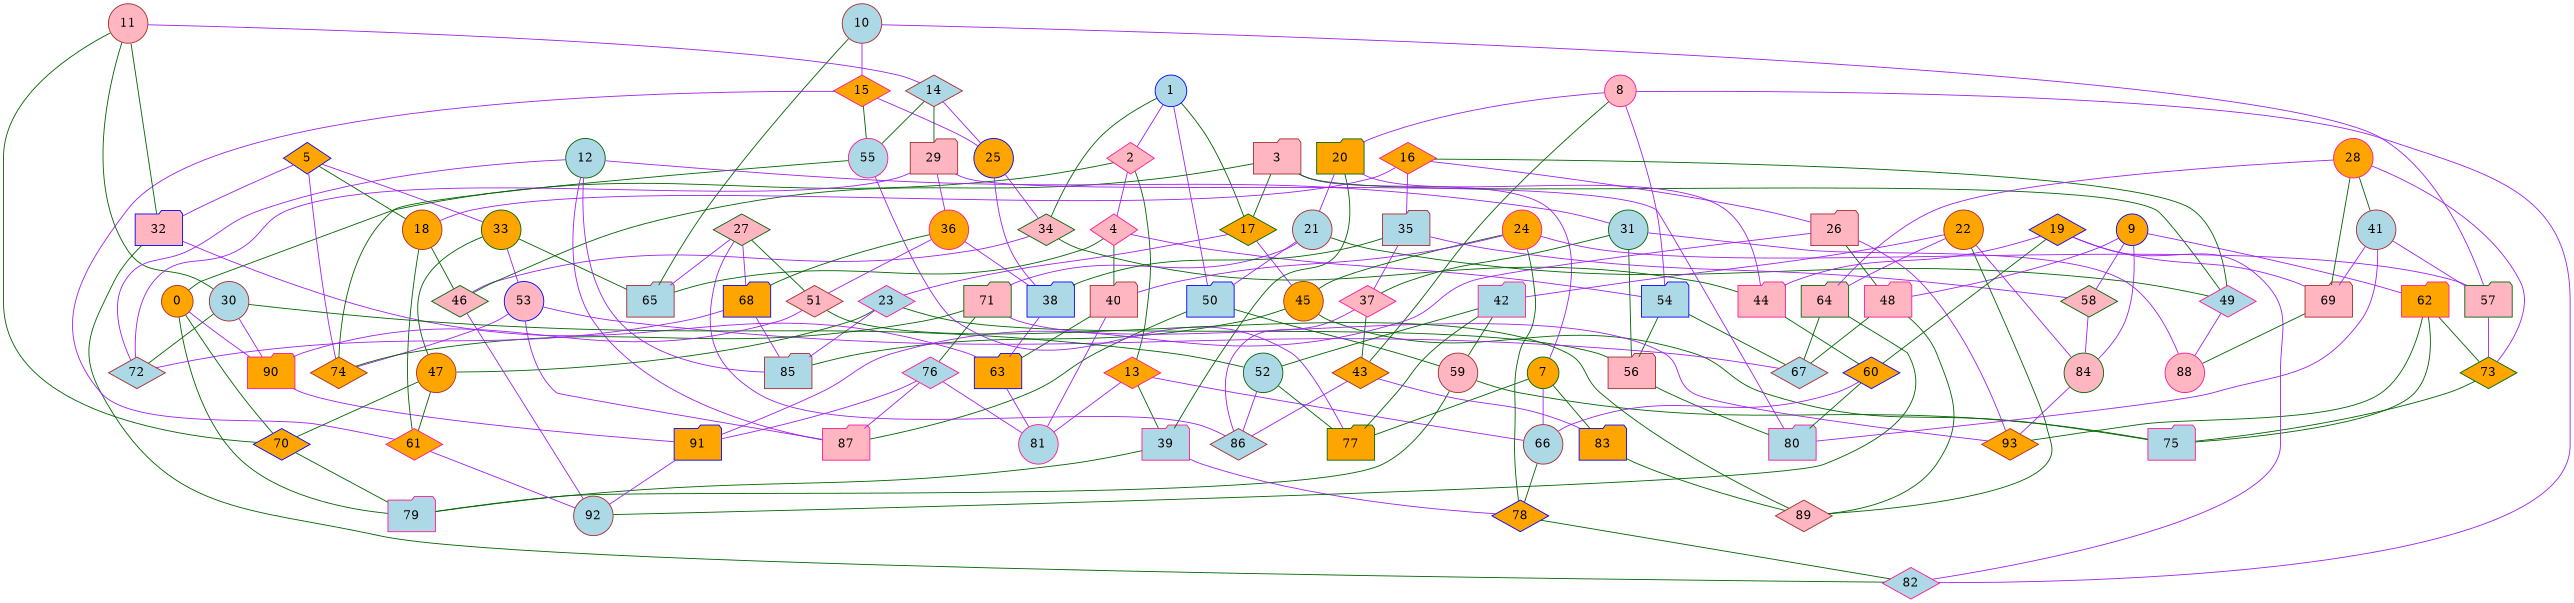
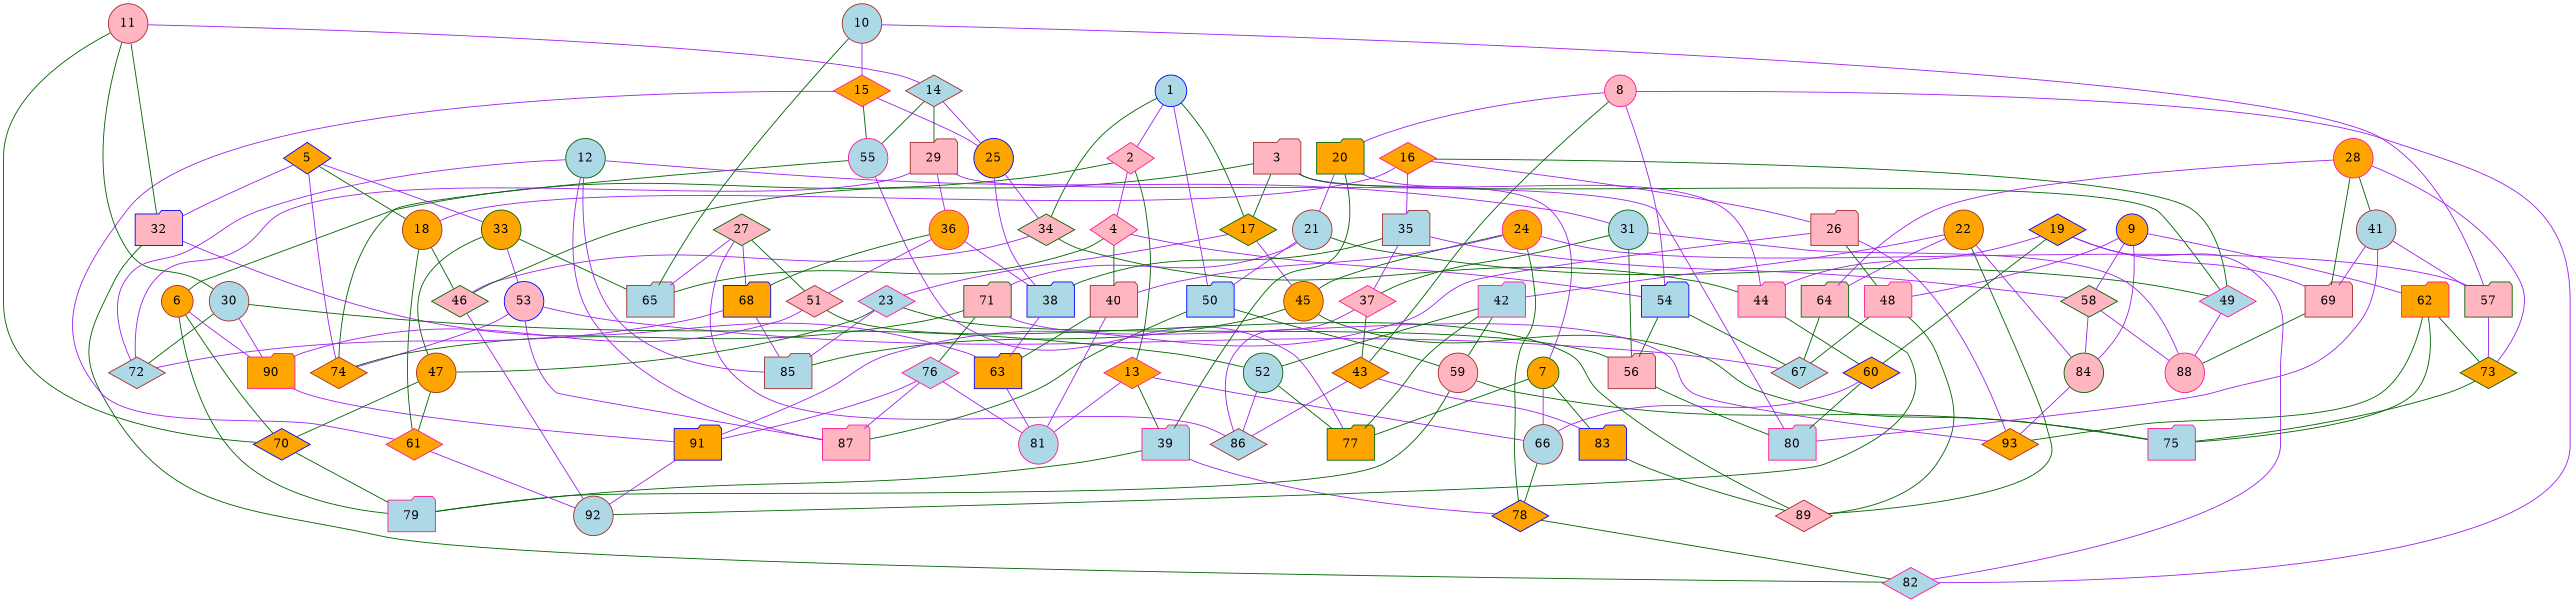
(177, 301) -> (177, 301)
none -> (2135, 336)
